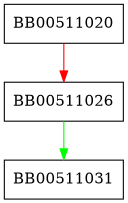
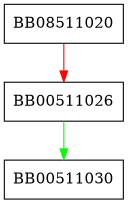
(64, 24) -> (64, 24)
(64, 180) -> (64, 180)
